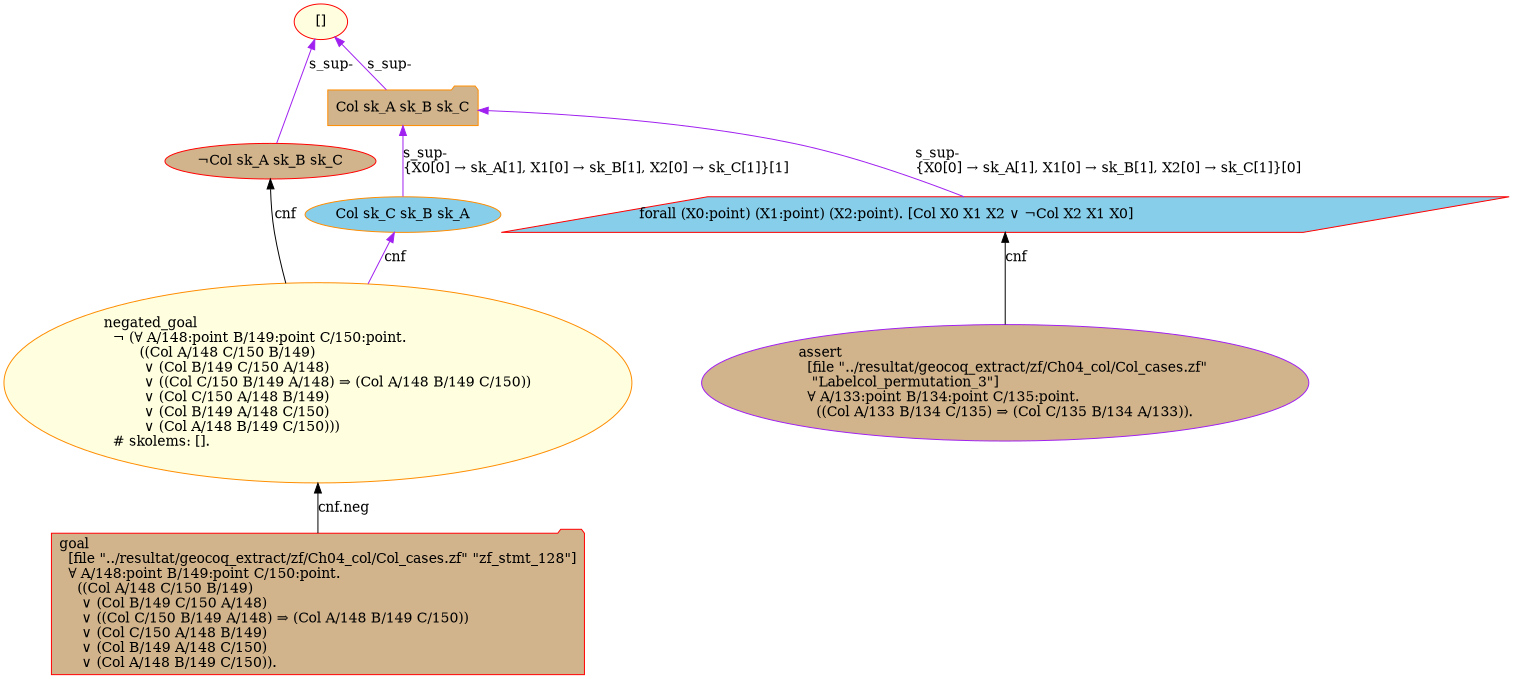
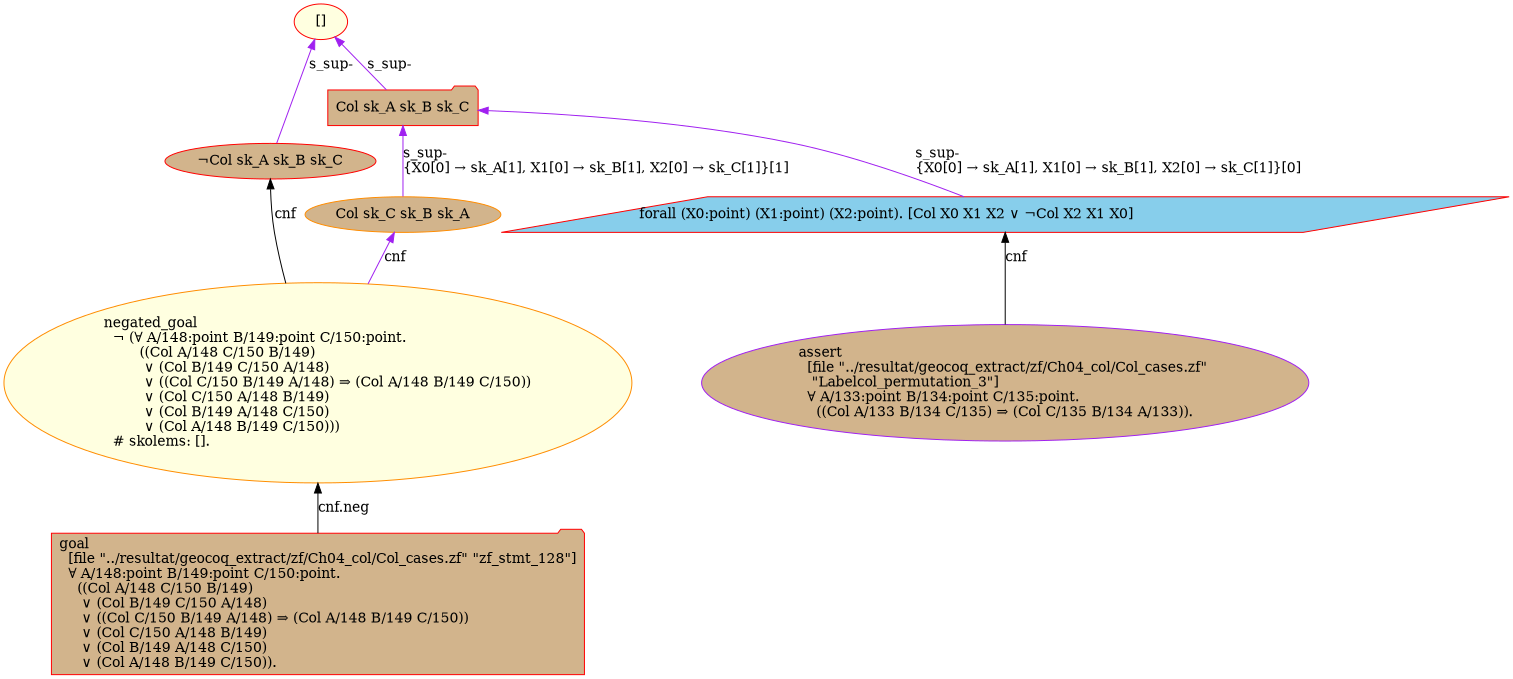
(403, 108) -> (403, 108)
(403, 215) -> (403, 215)
